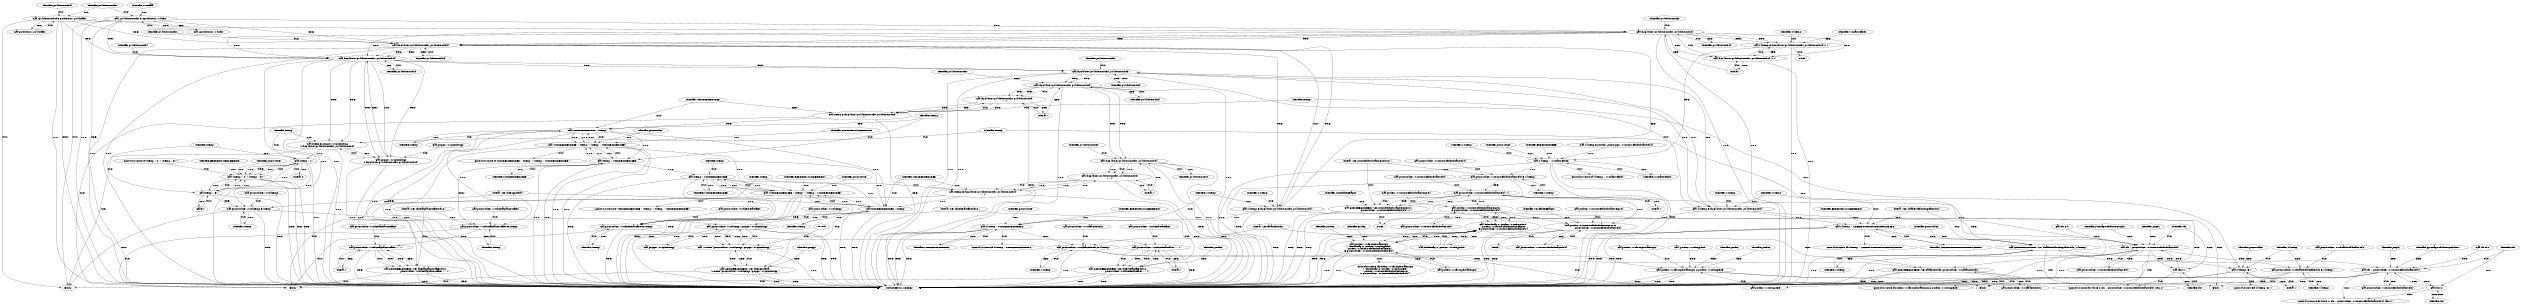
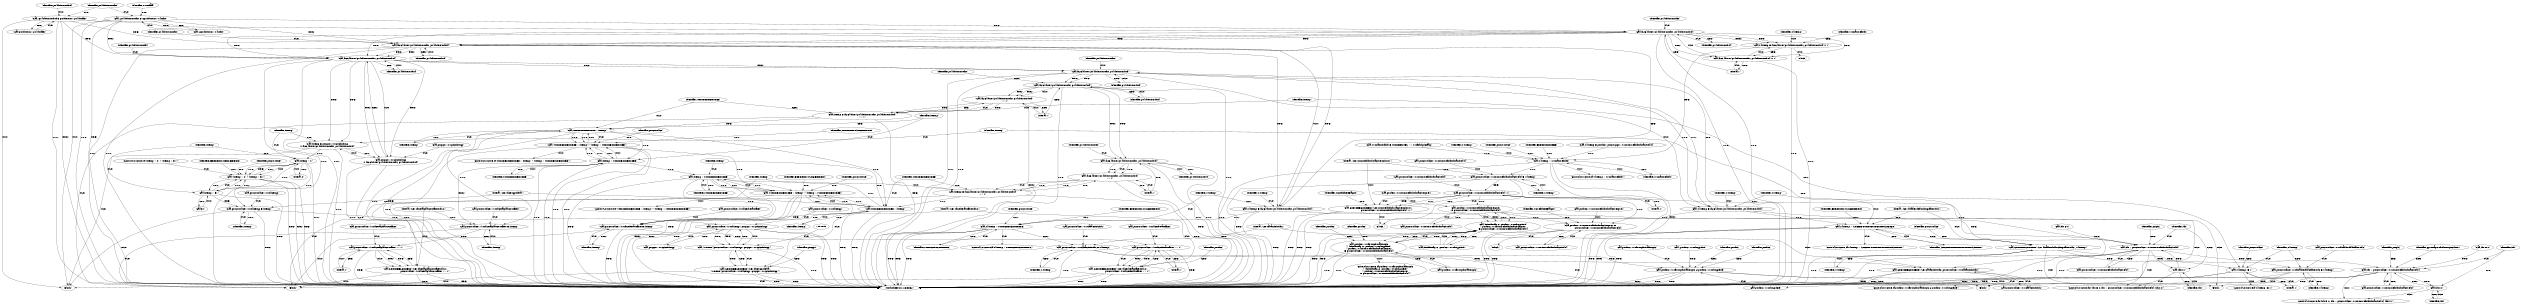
none -> (1399, 145)
(2105, 227) -> none
